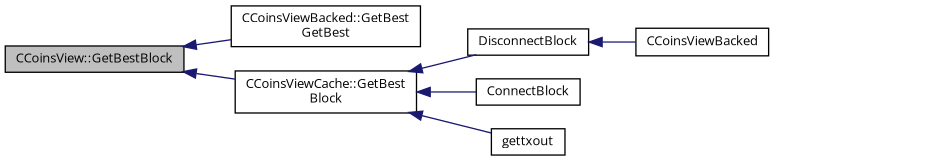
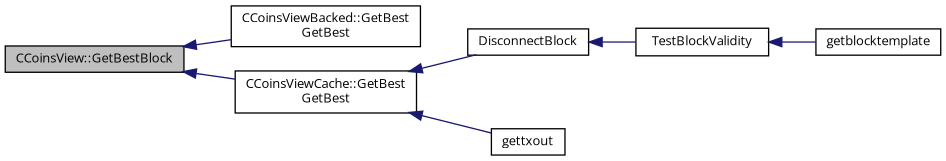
(702, 42) -> (702, 42)
none -> (878, 42)
(326, 92) -> (326, 92)
(528, 92) -> none
